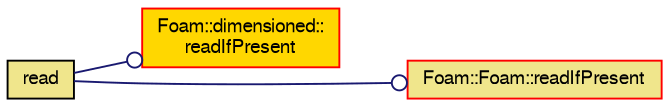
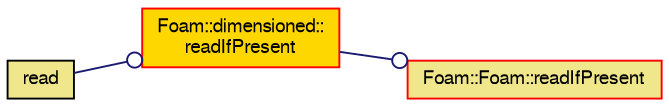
(233, 84) -> (366, 56)
